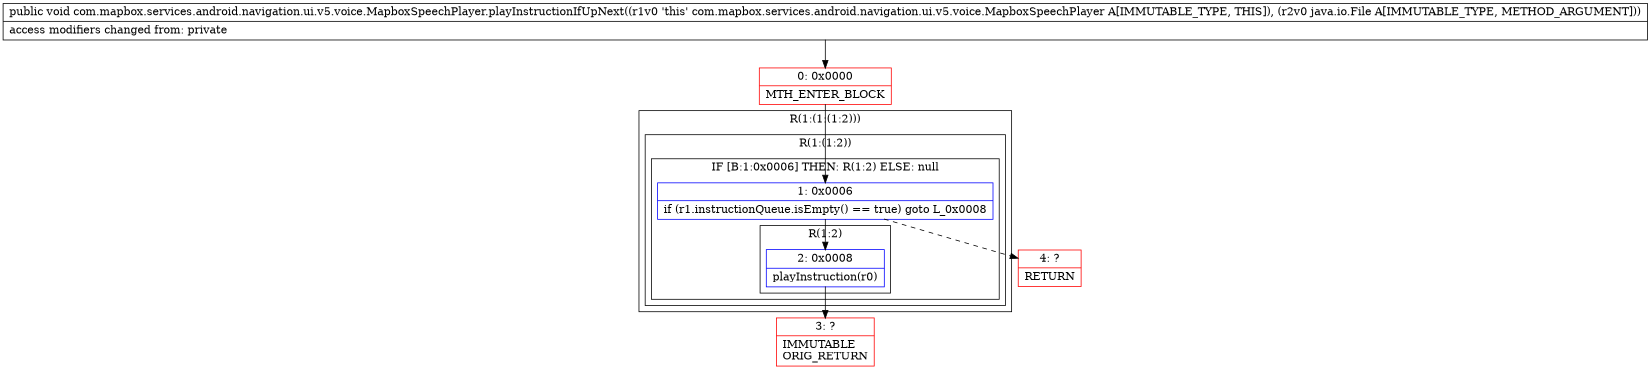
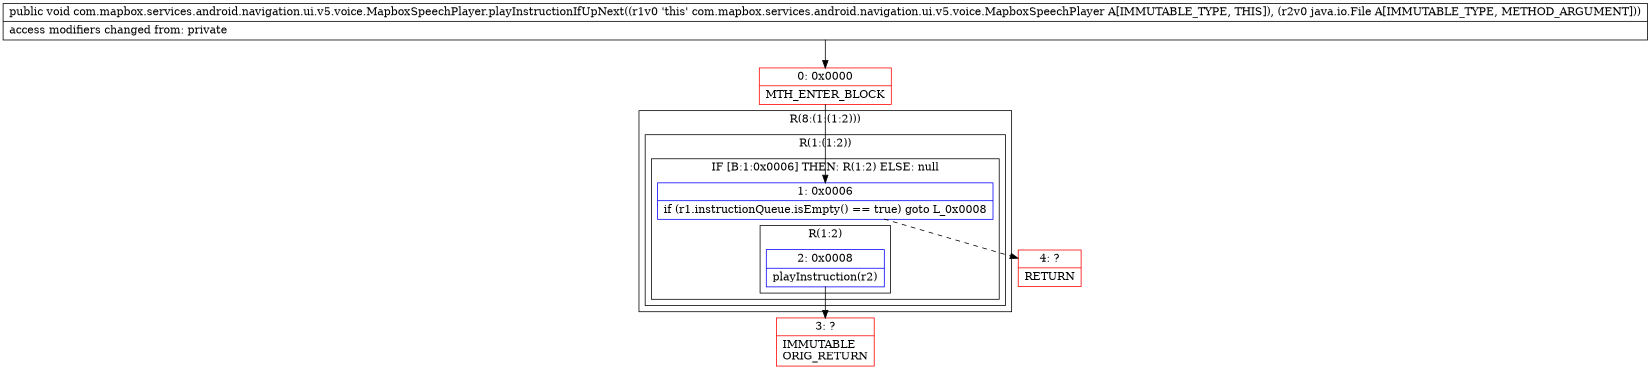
(825, 120) -> (825, 120)
(825, 230) -> none
(825, 277) -> (825, 277)
